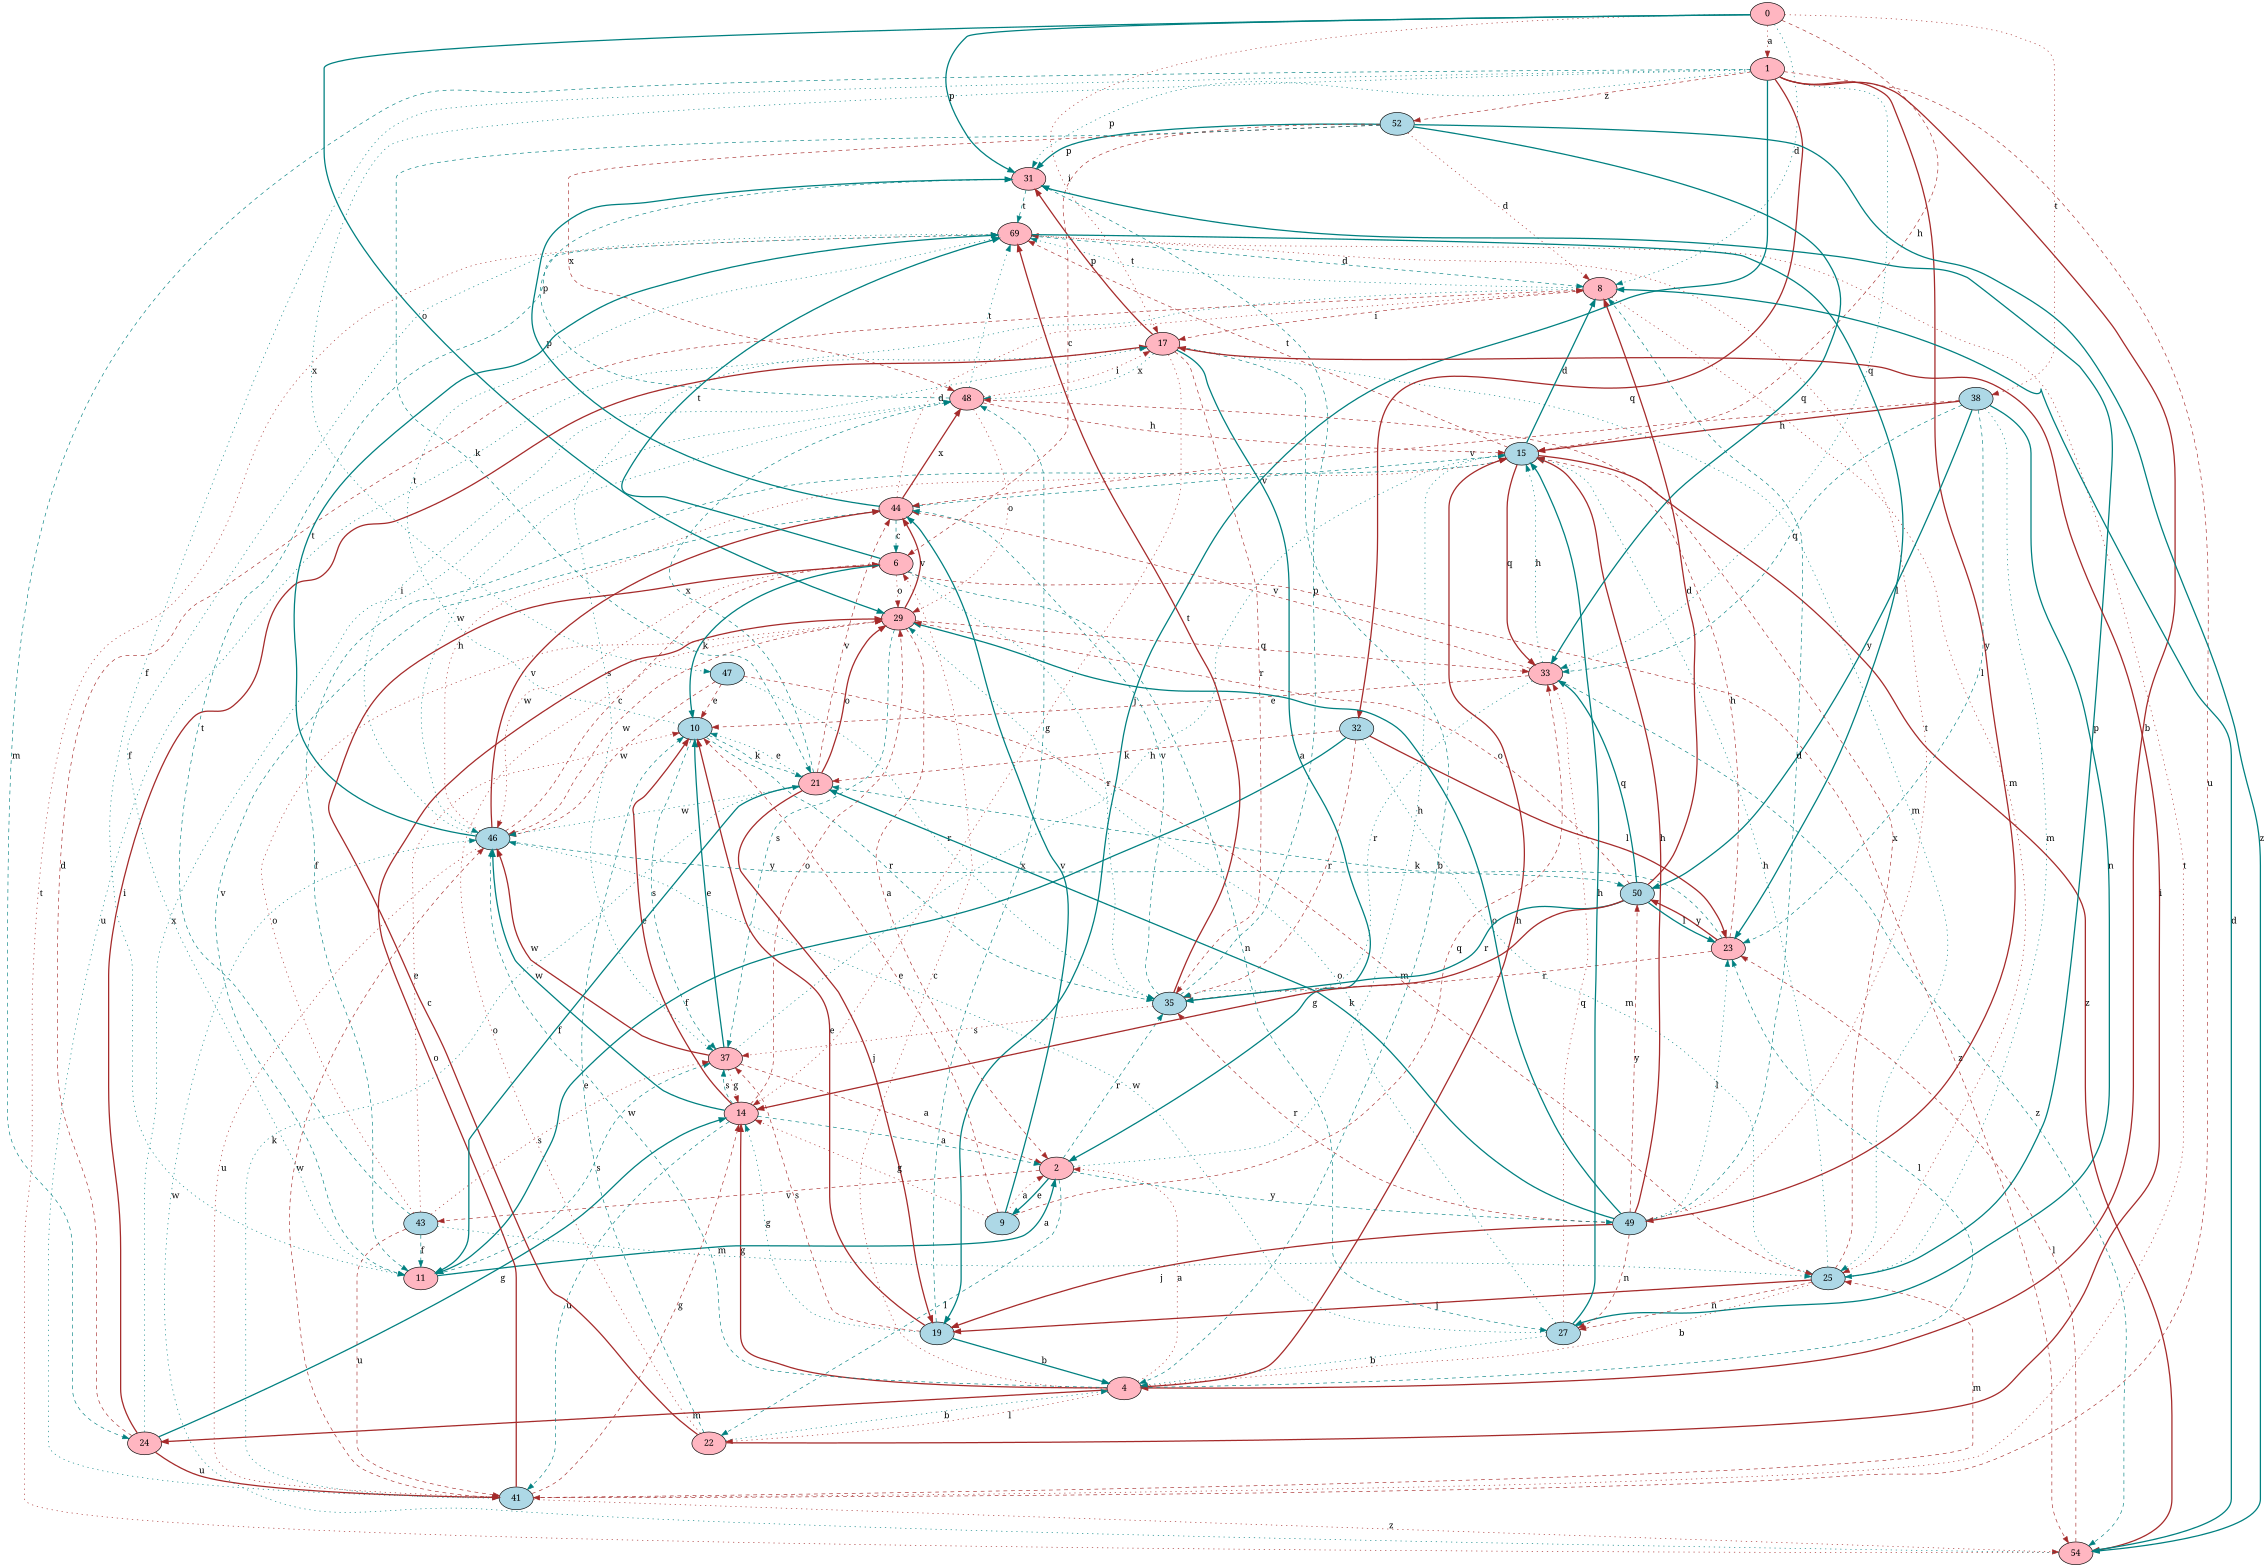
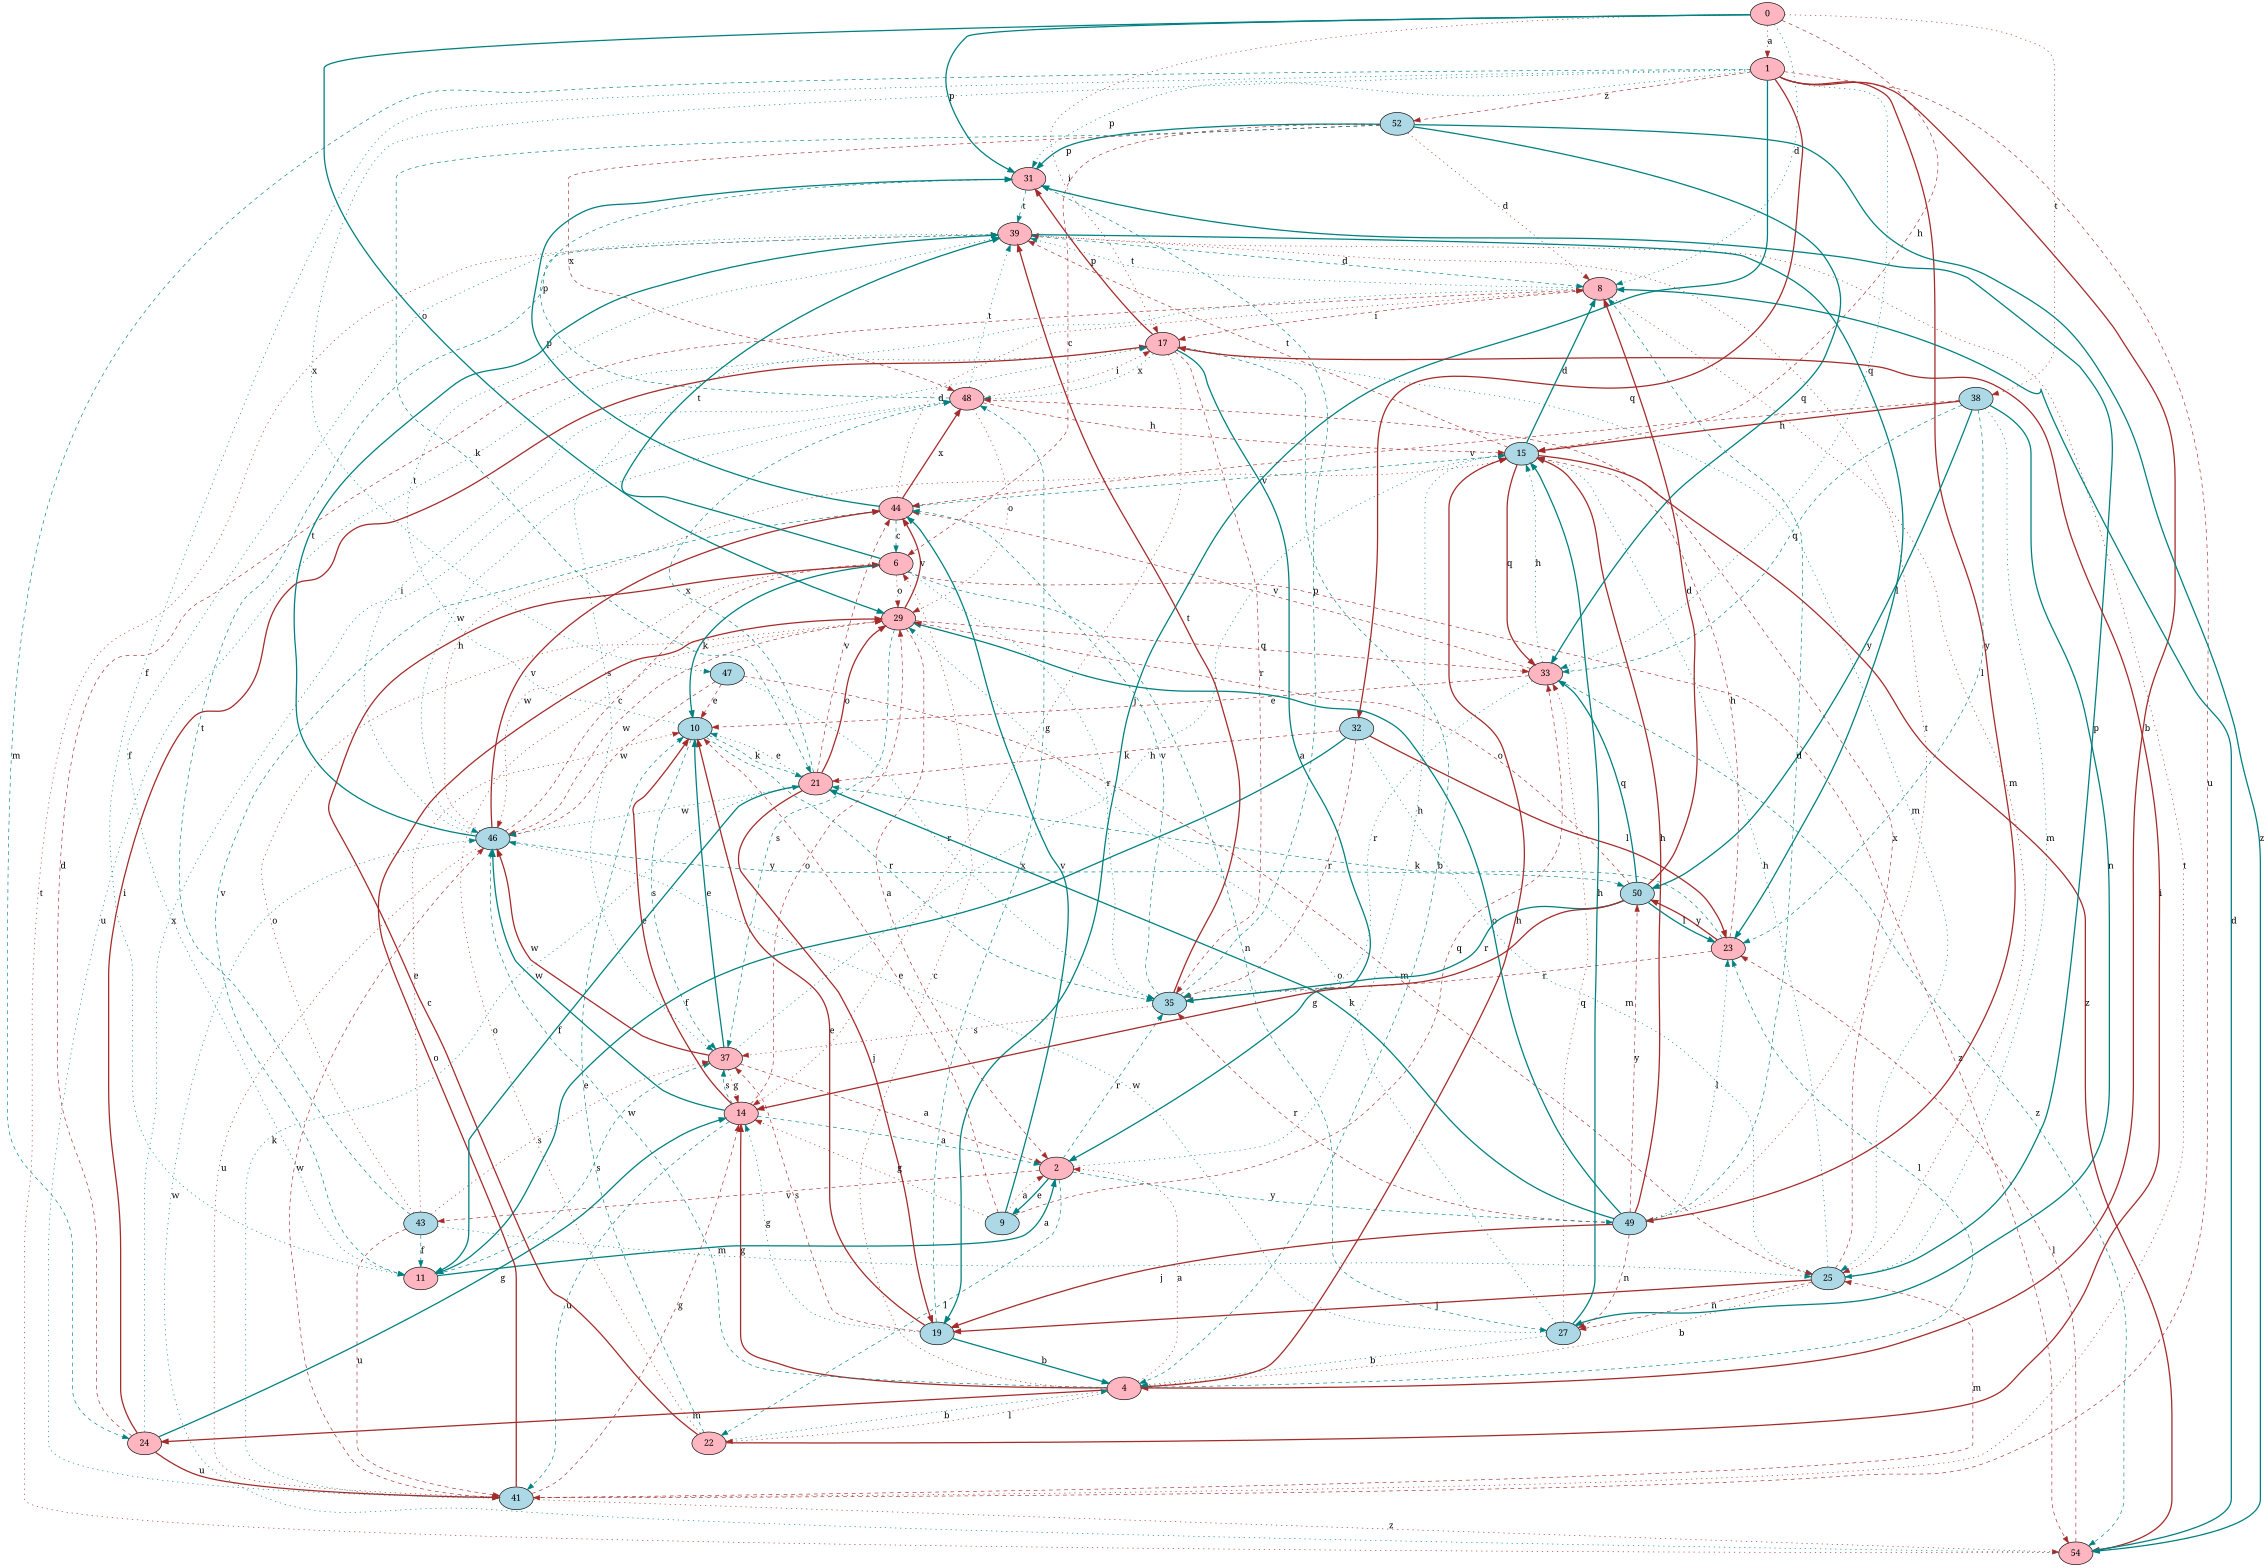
(1015, 234) -> (1015, 234)
(596, 541) -> none
